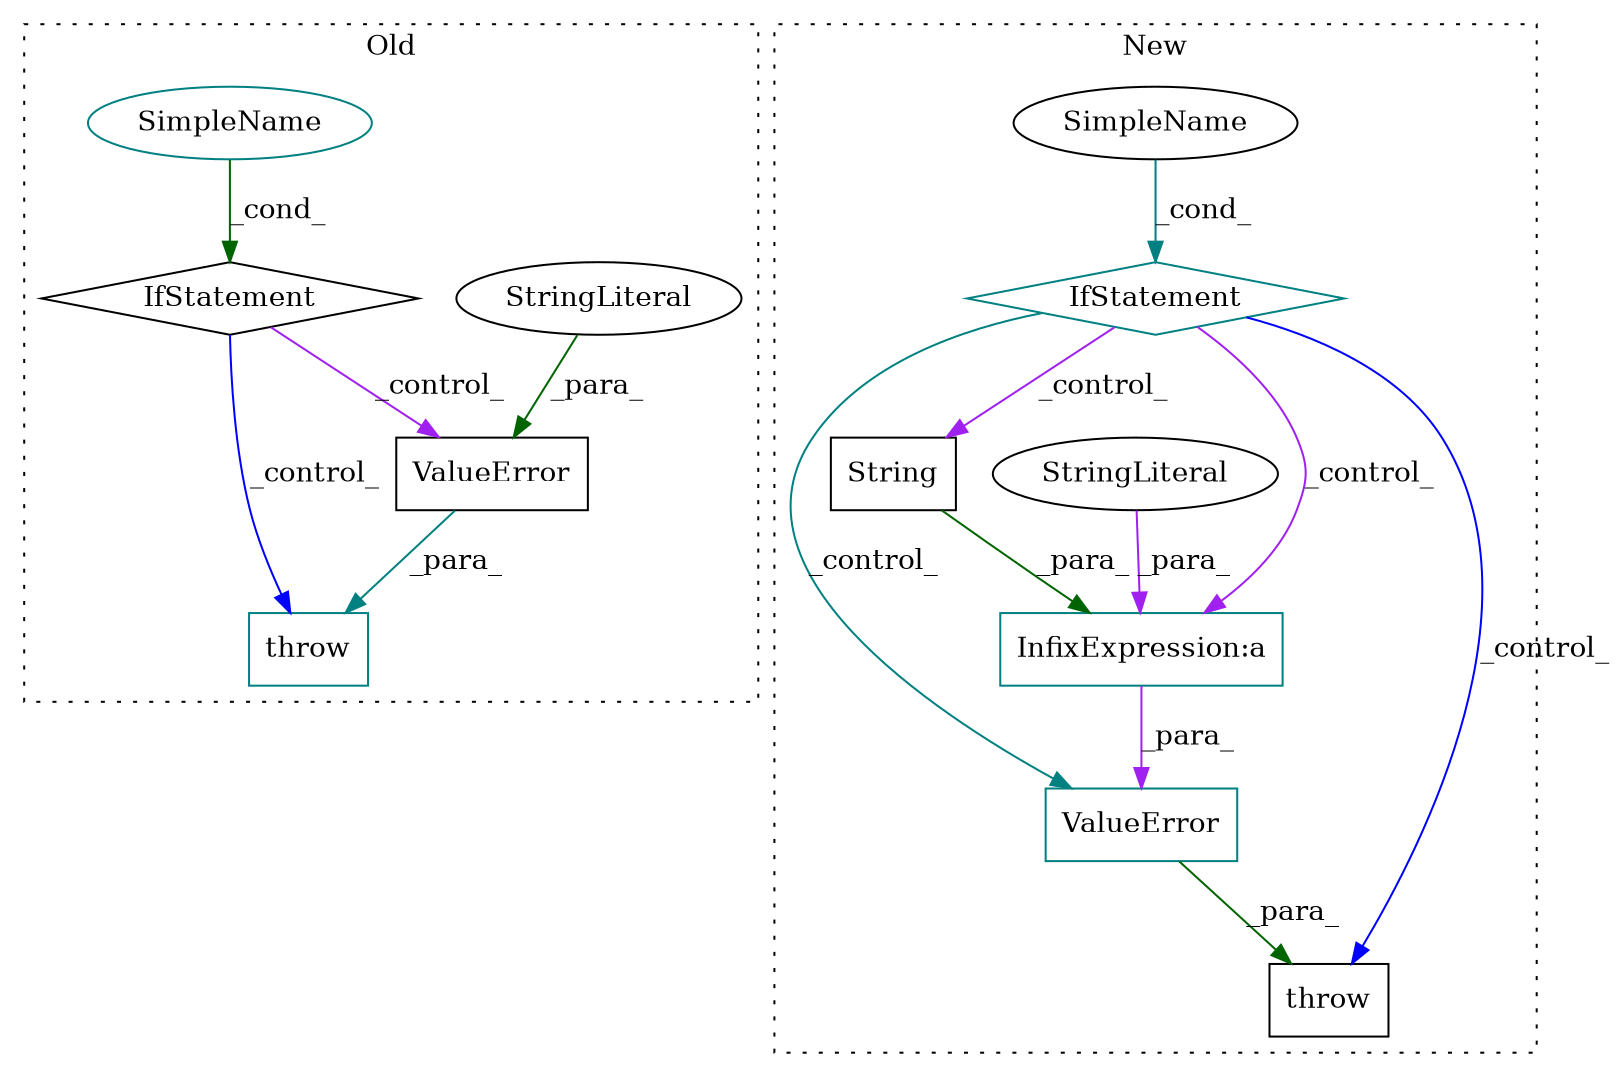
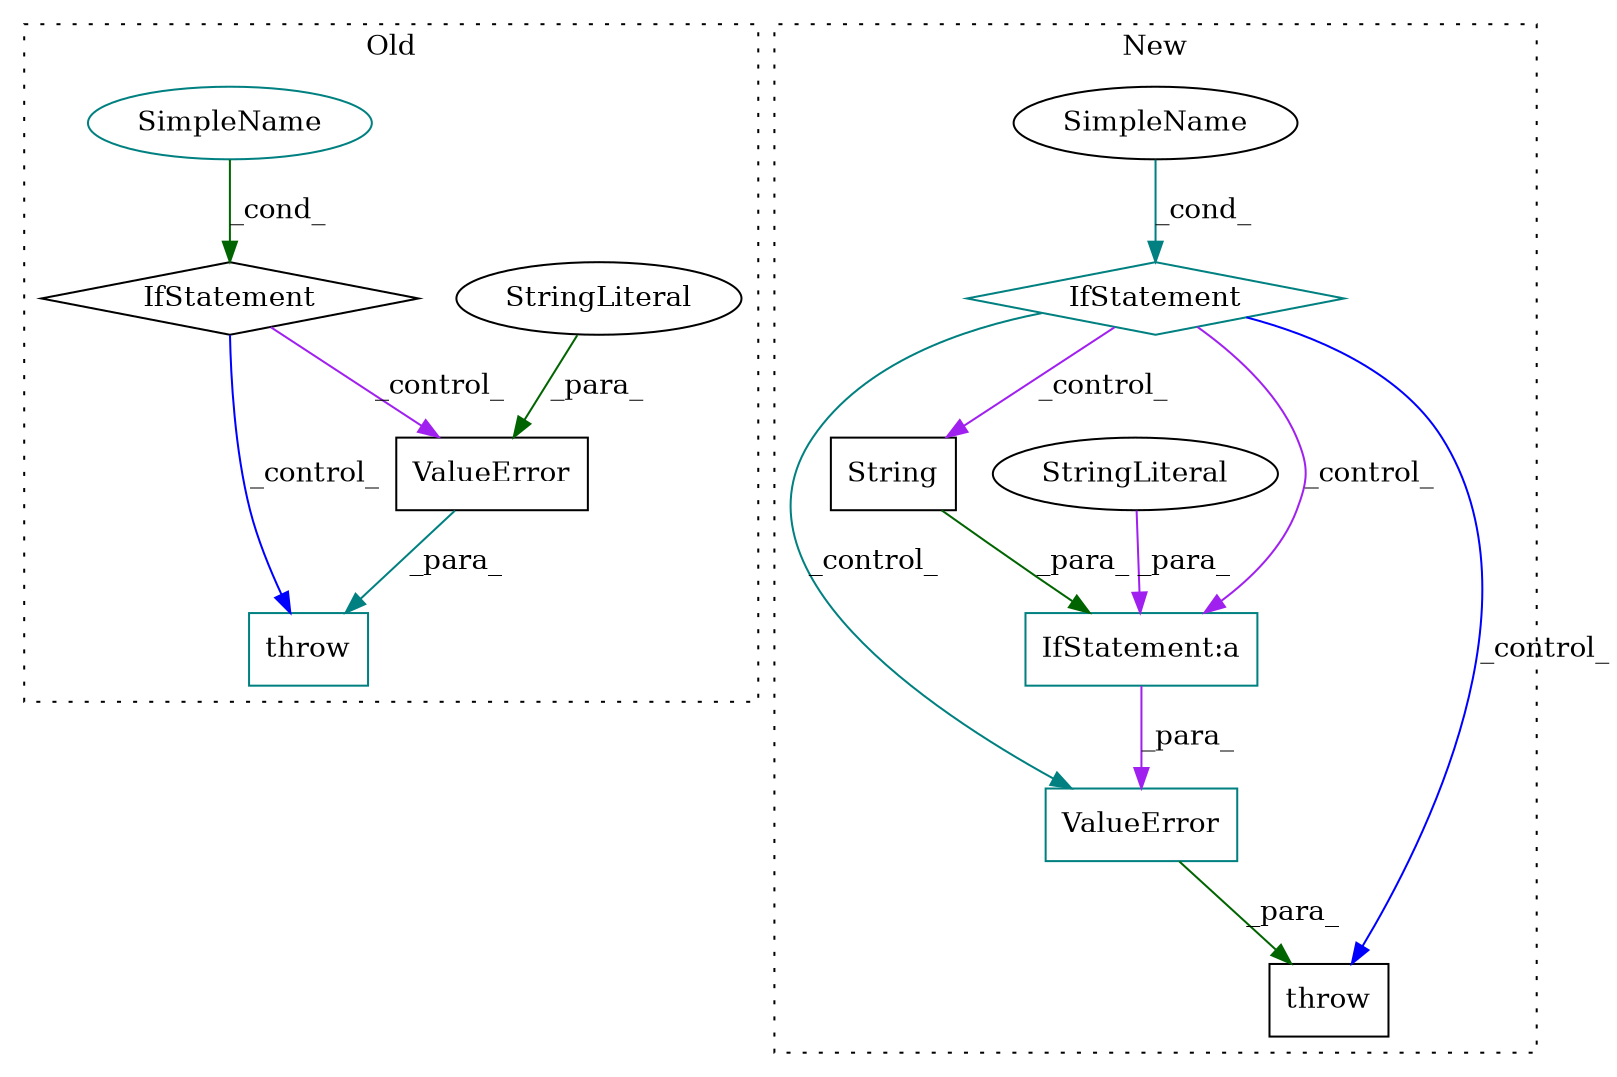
(1141, 649) -> (1141, 649)
